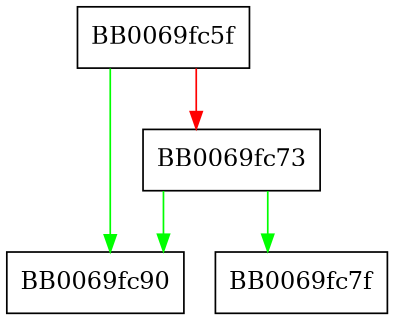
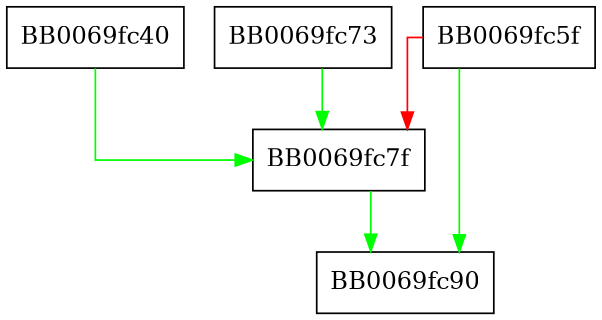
none -> (95, 37)
(196, 90) -> (407, 67)
(163, 213) -> (371, 213)
